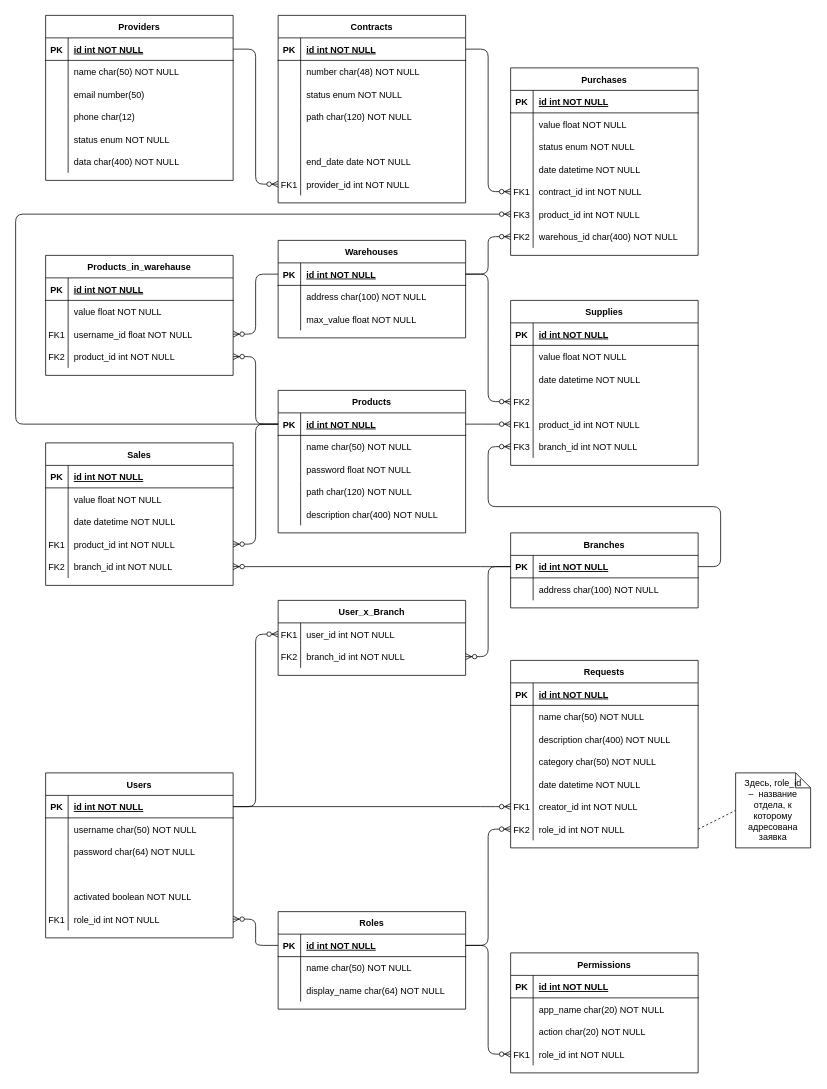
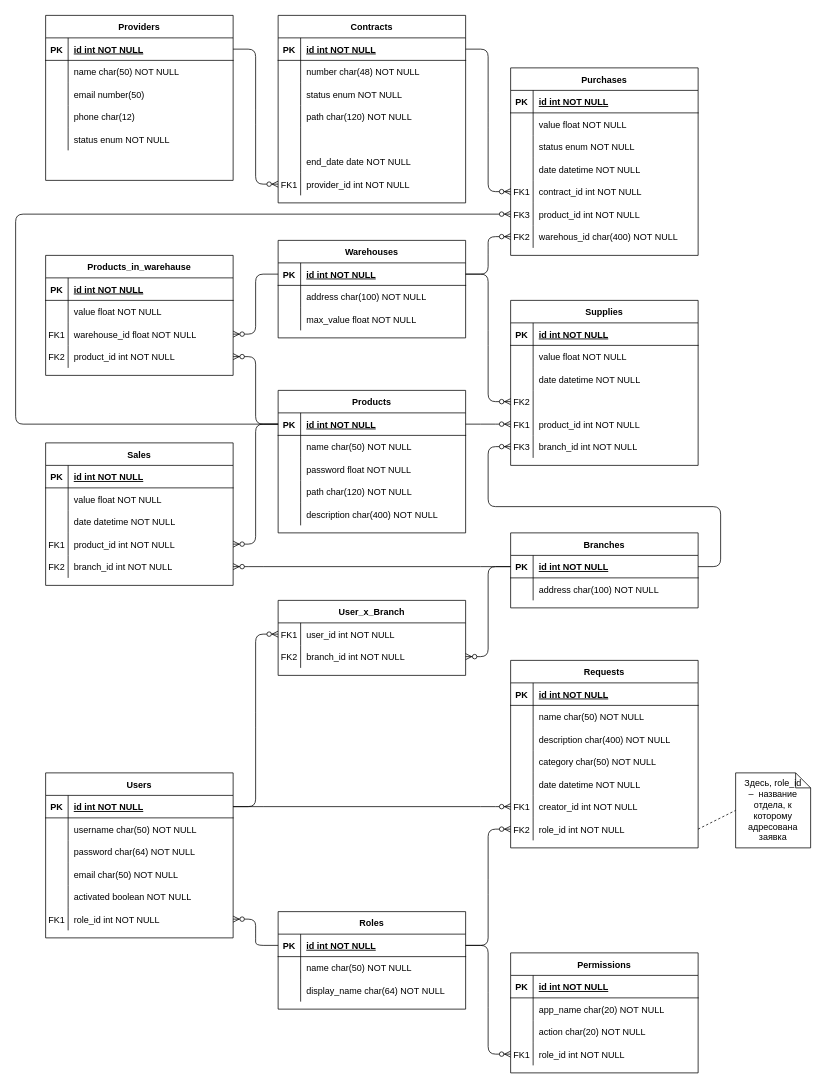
(150, 162) -> none
(133, 335) -> (136, 335)
none -> (150, 874)
